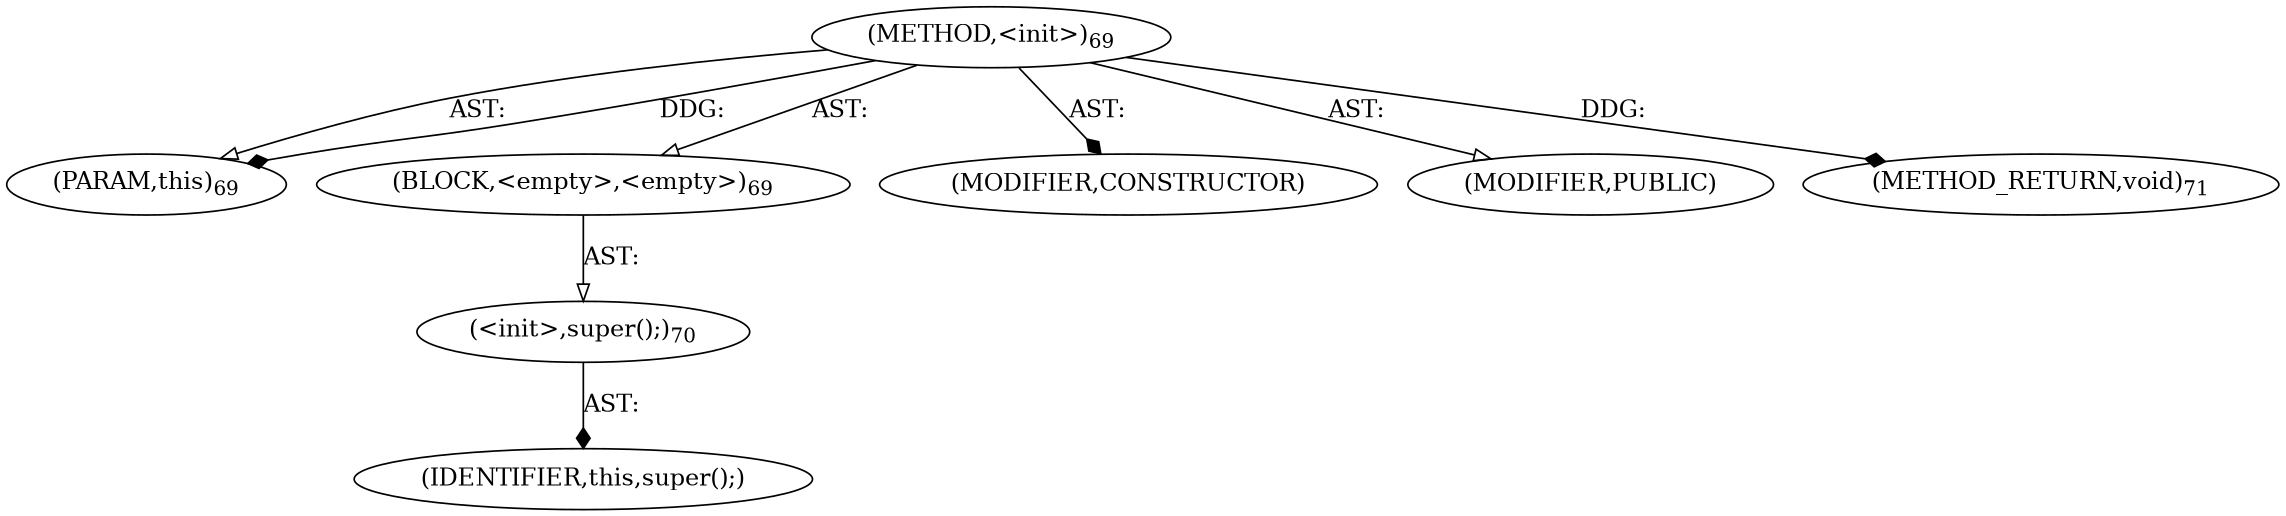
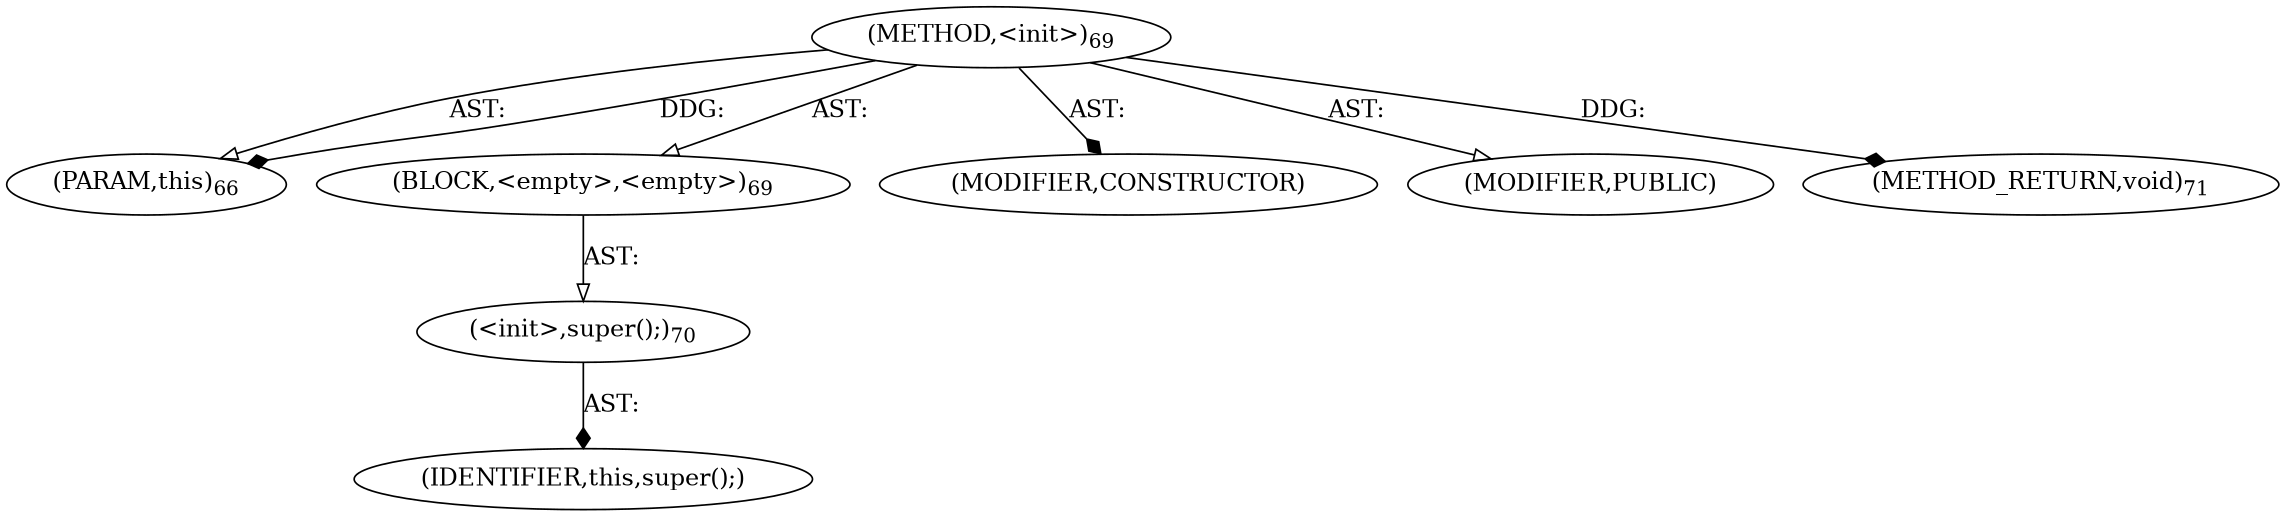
(227, 182) -> (227, 182)
